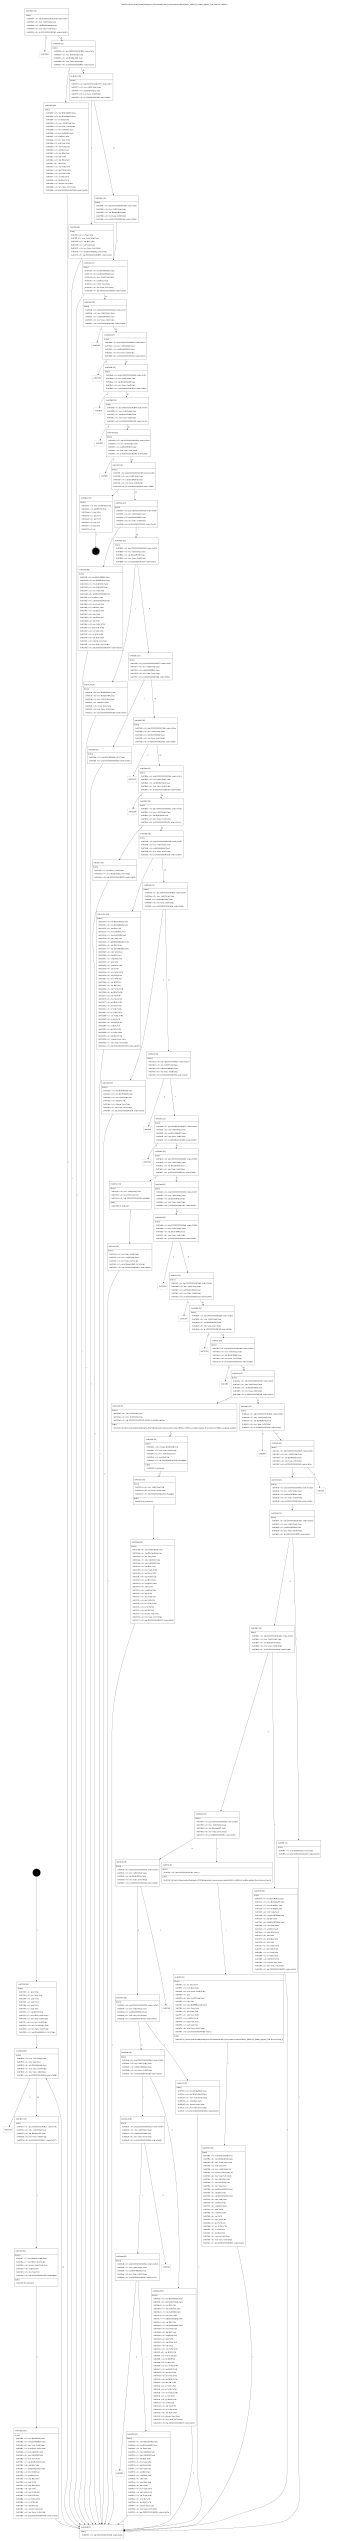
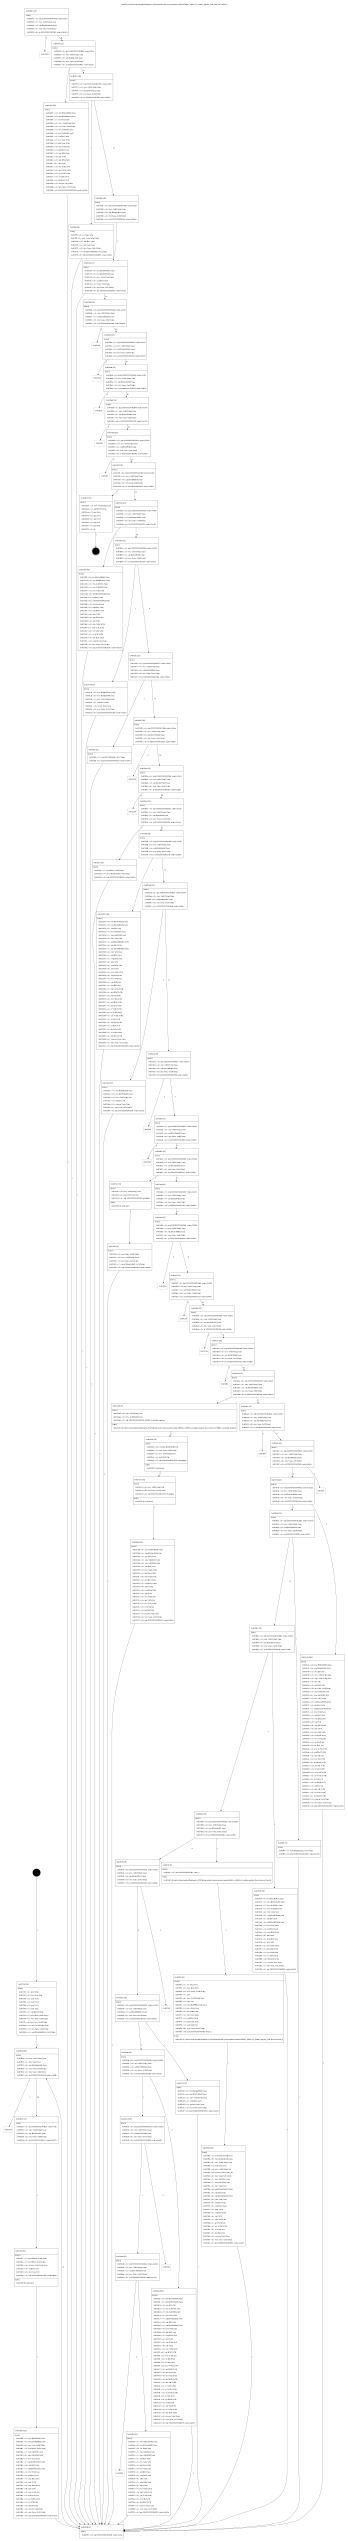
none -> (322, 1732)
